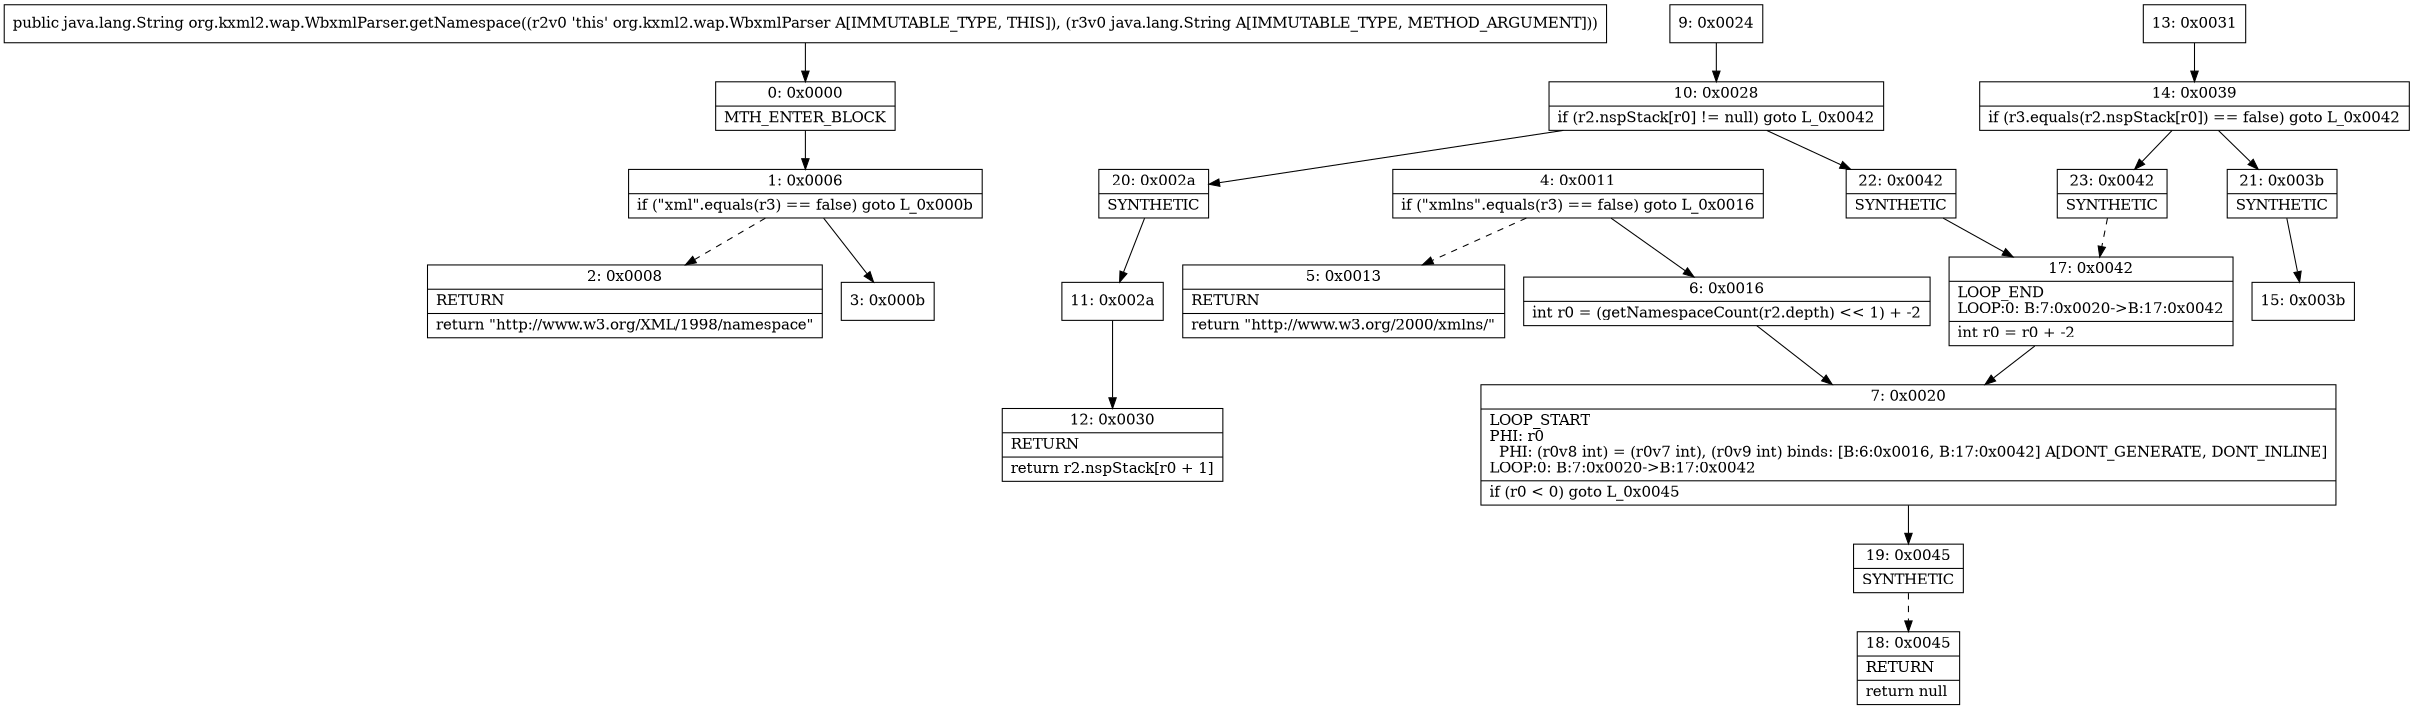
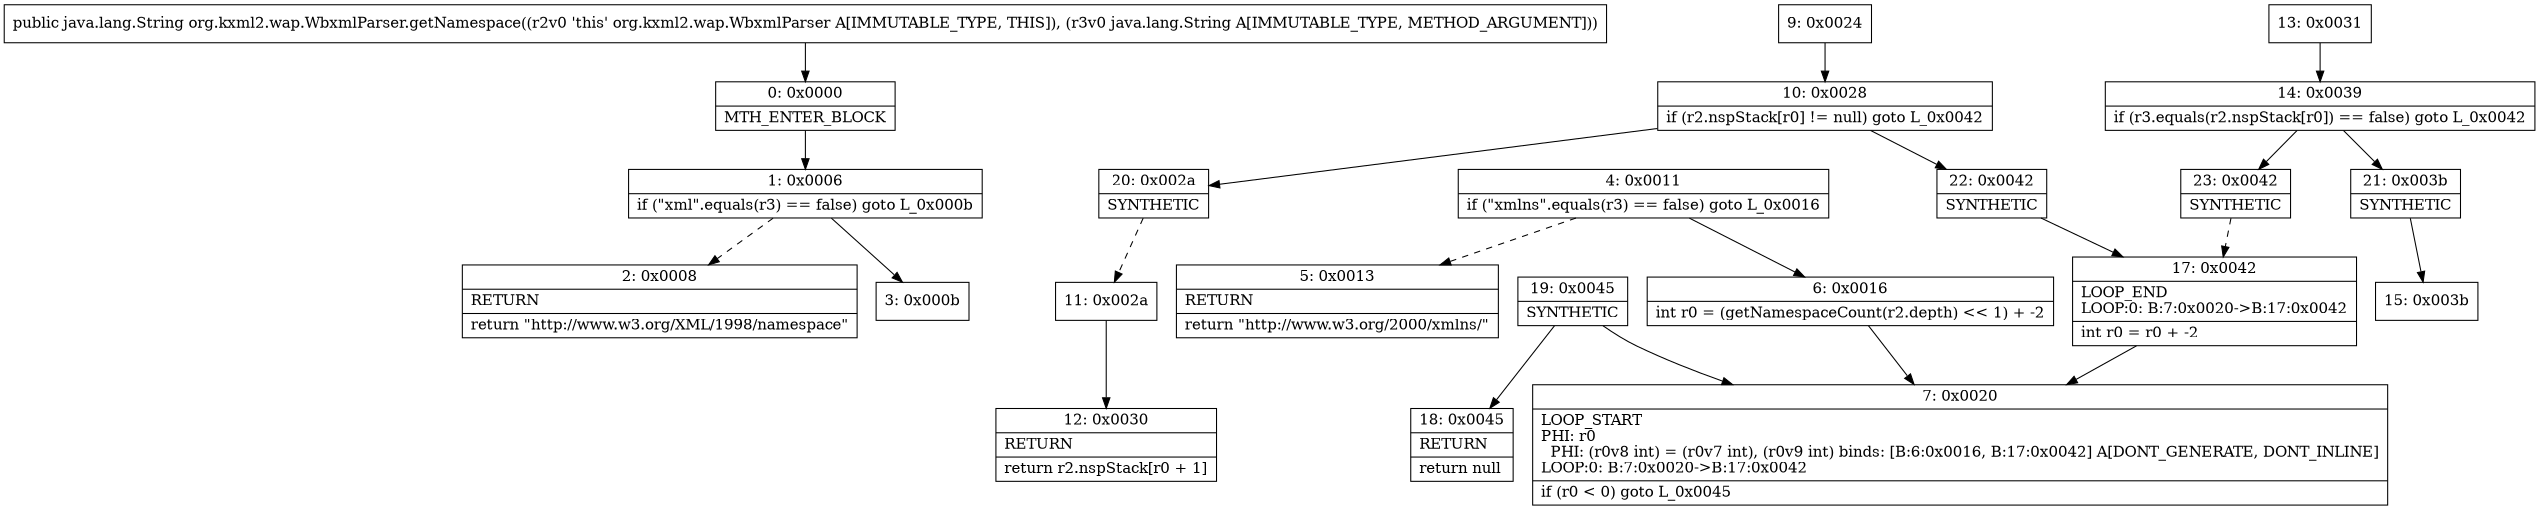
(1134, 245) -> (1131, 245)
(1908, 519) -> (1661, 357)
(1908, 607) -> (1525, 363)
